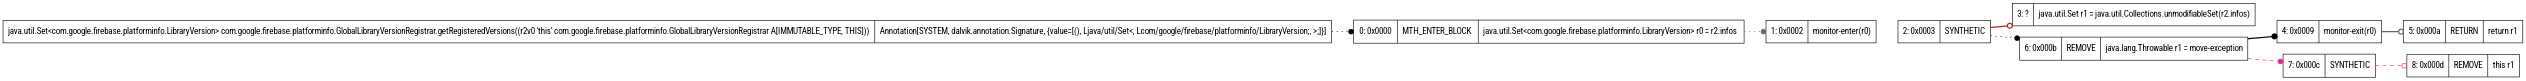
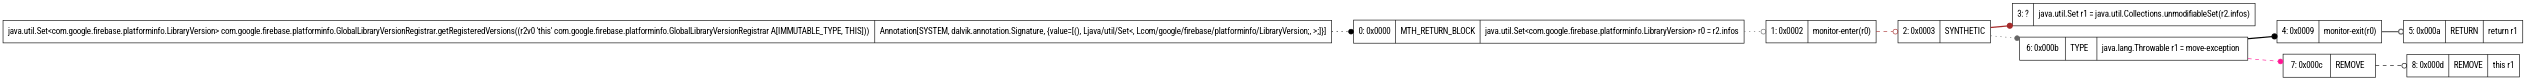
(1999, 27) -> (1999, 27)
(1437, 31) -> (1438, 31)
(1753, 32) -> (1753, 32)
none -> (1885, 32)
(2003, 37) -> (2003, 37)
(2081, 48) -> (2079, 48)
(2350, 65) -> (2350, 65)
(2389, 66) -> (2389, 66)
